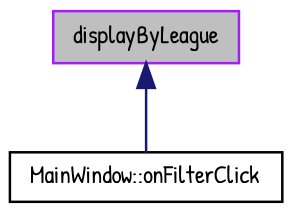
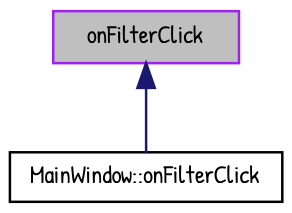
(146, 37) -> (146, 37)
